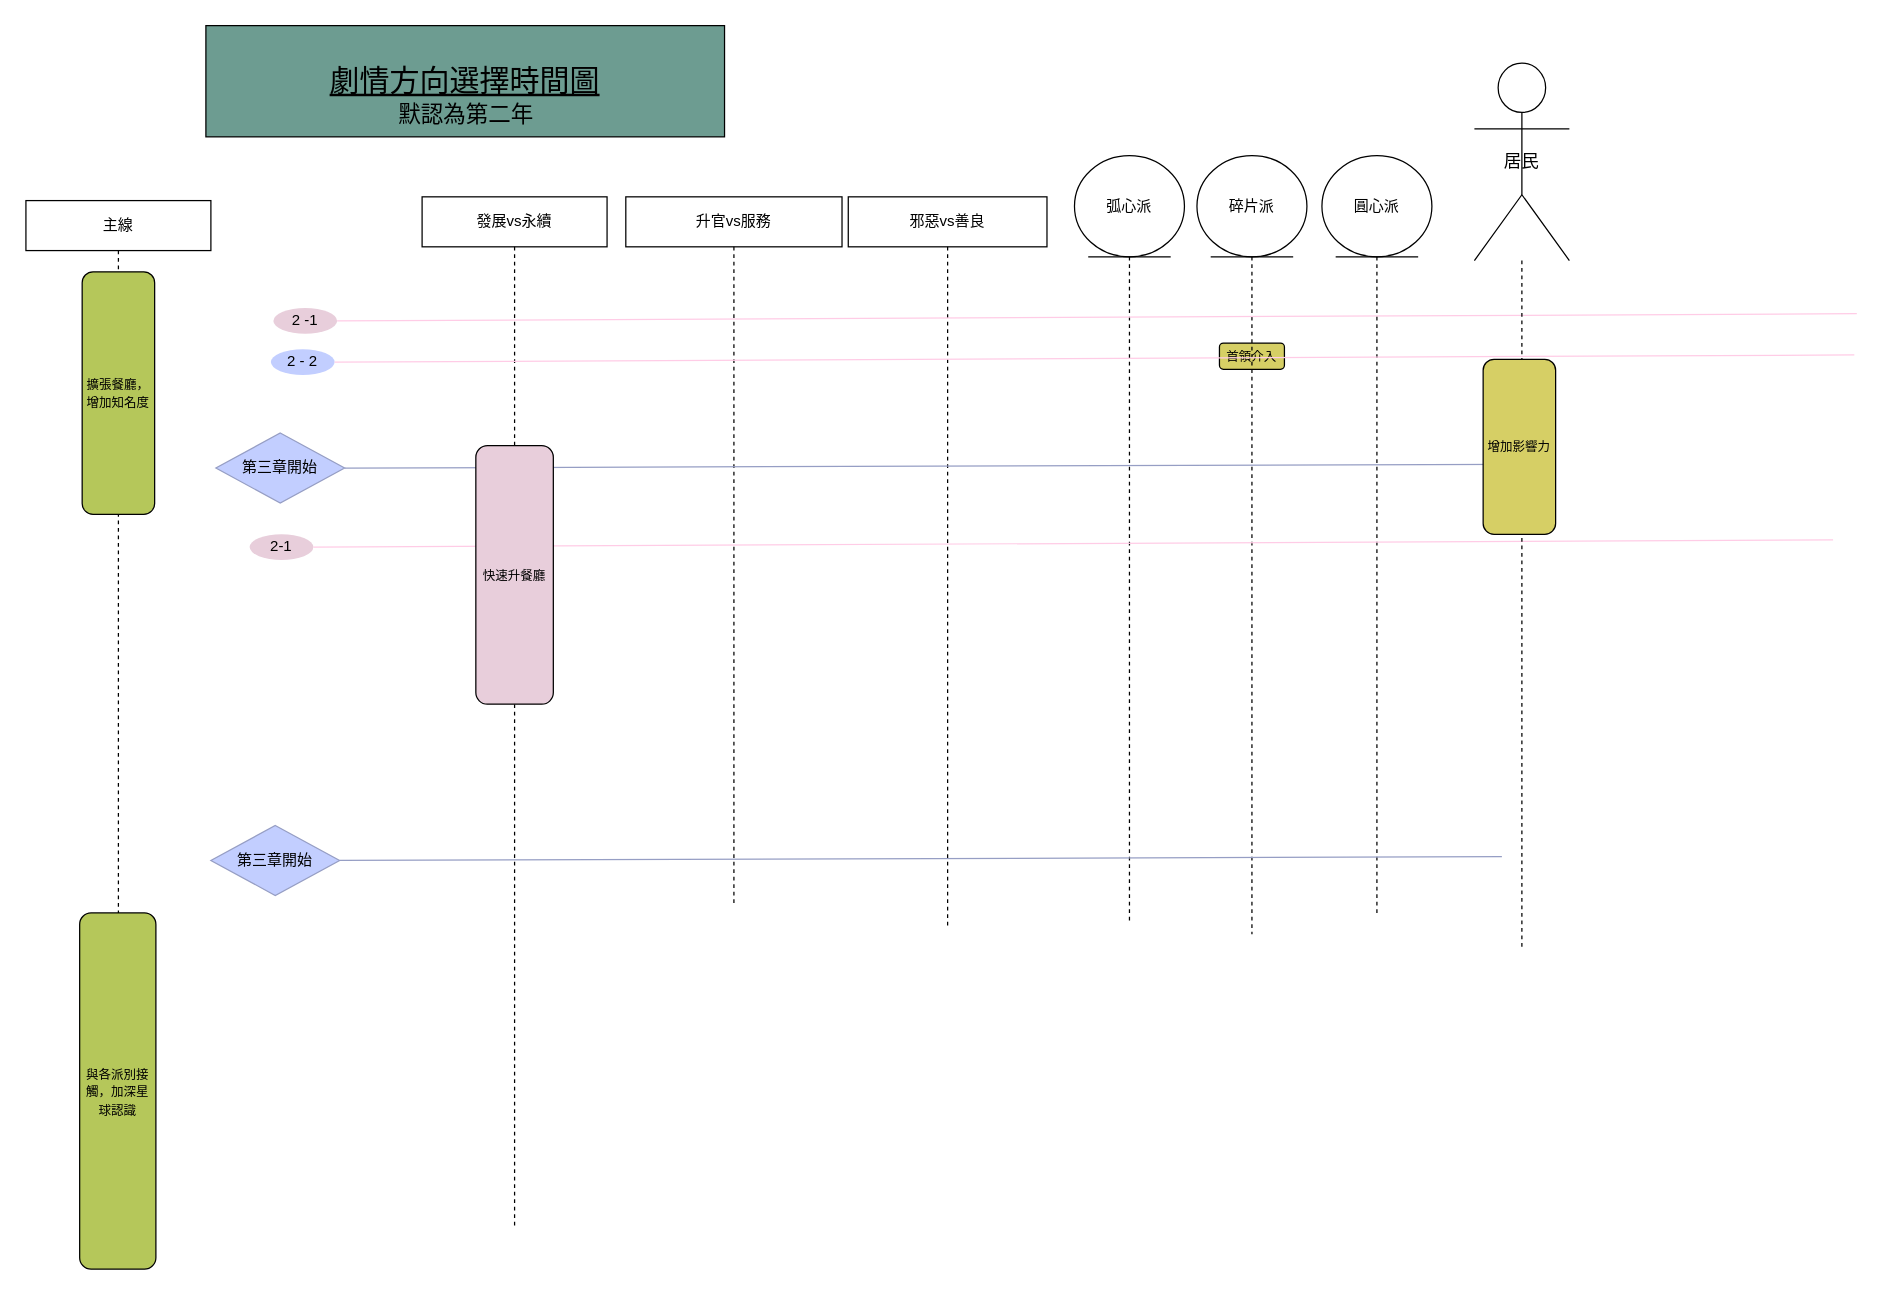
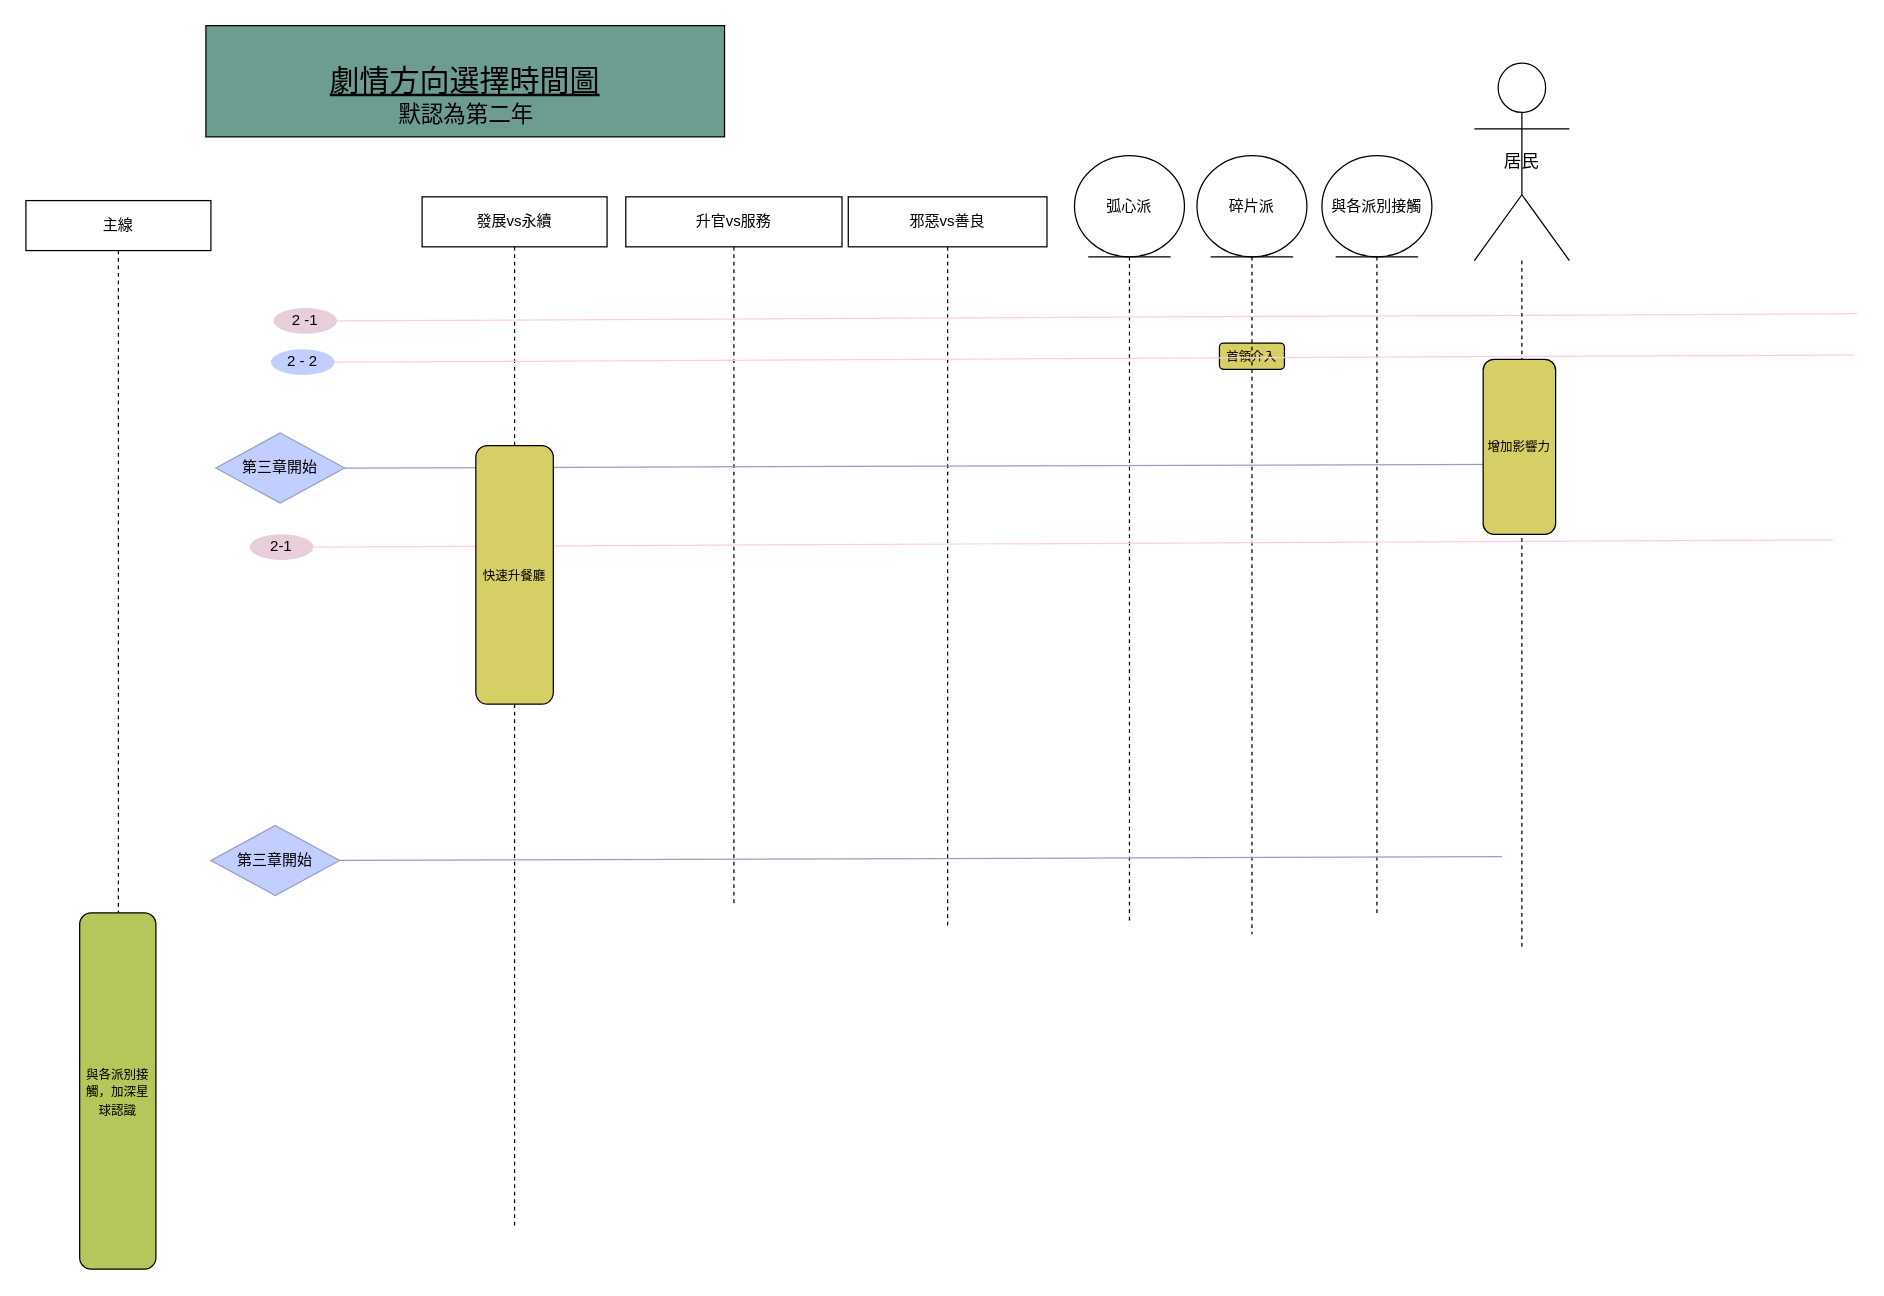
(1377, 207) -> (1377, 207)
(118, 393) -> none
(514, 575) -> (514, 575)
